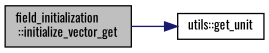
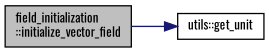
(68, 26) -> (68, 26)
